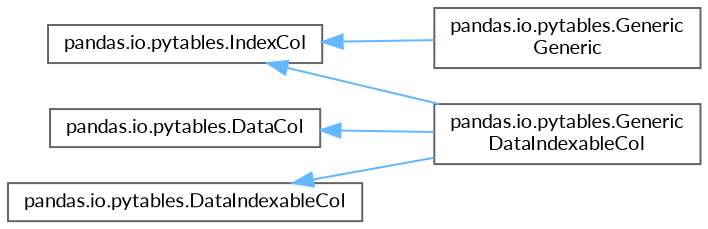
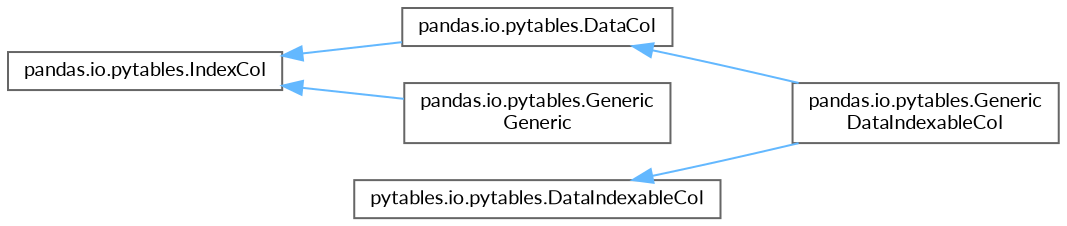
(363, 86) -> (352, 48)
(185, 202) -> (537, 199)
